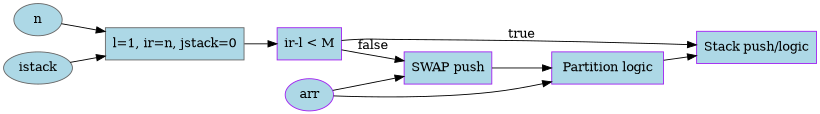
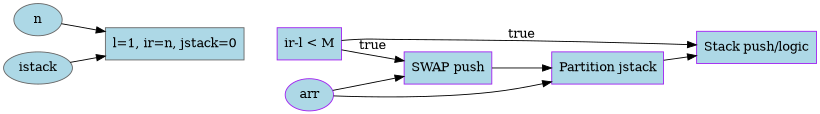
(256, 44) -> none
(373, 46) -> (373, 46)
(608, 68) -> (608, 68)
